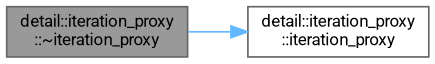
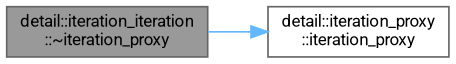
(97, 32) -> (107, 32)
